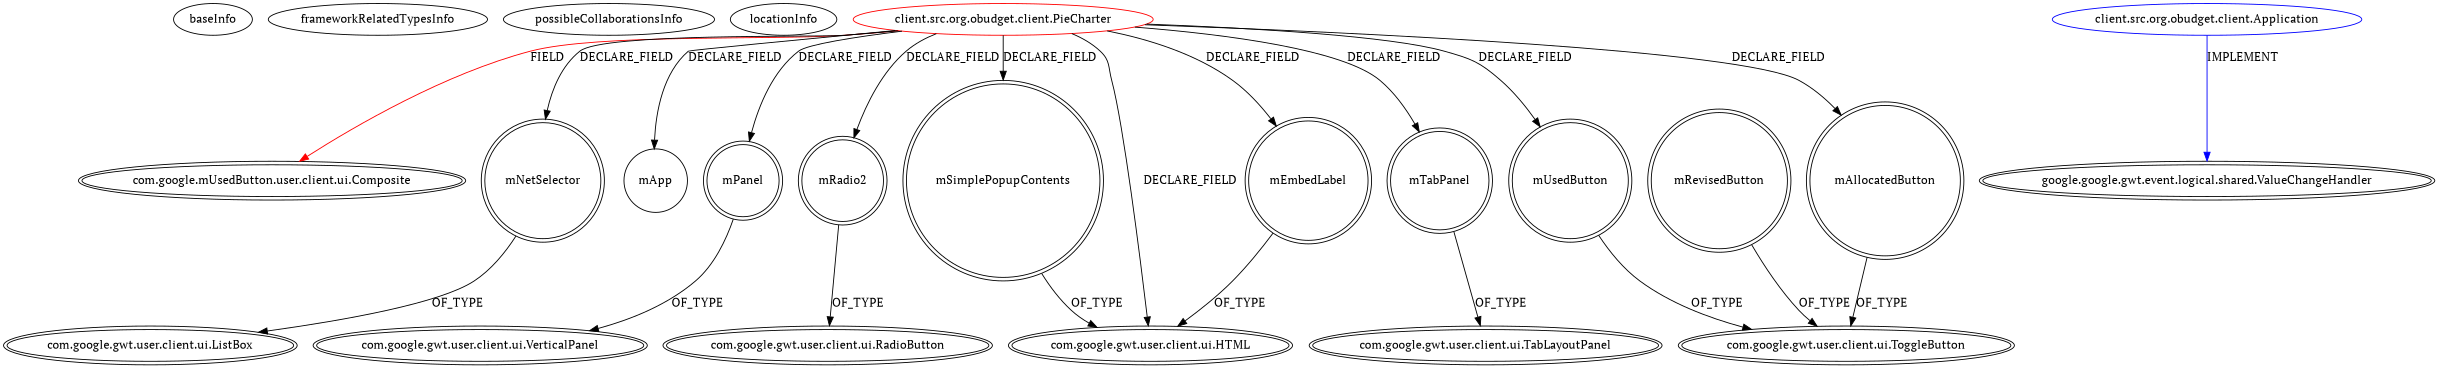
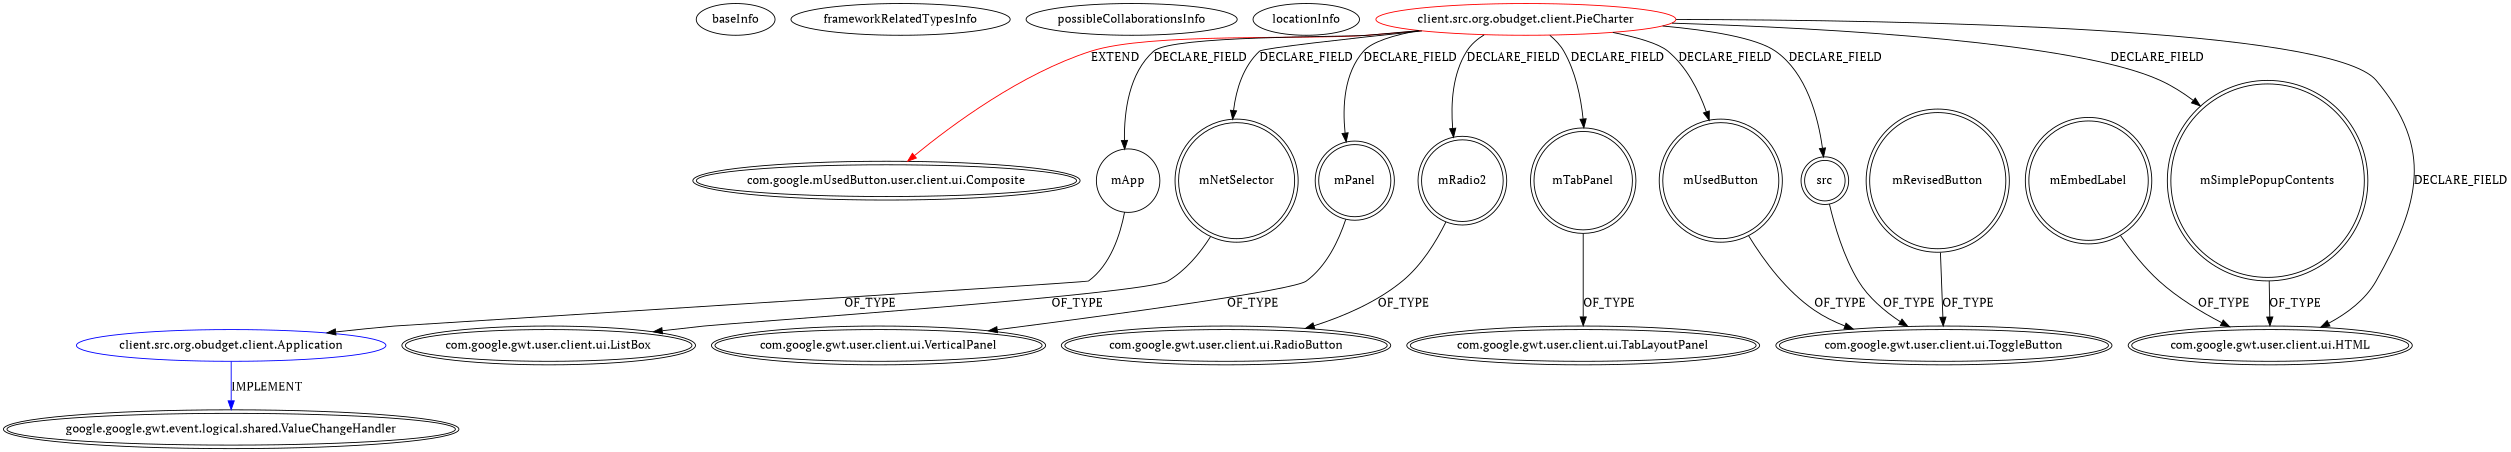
(548, 58) -> (1115, 58)
(1197, 60) -> none
(1885, 181) -> (1825, 181)
none -> (752, 303)
